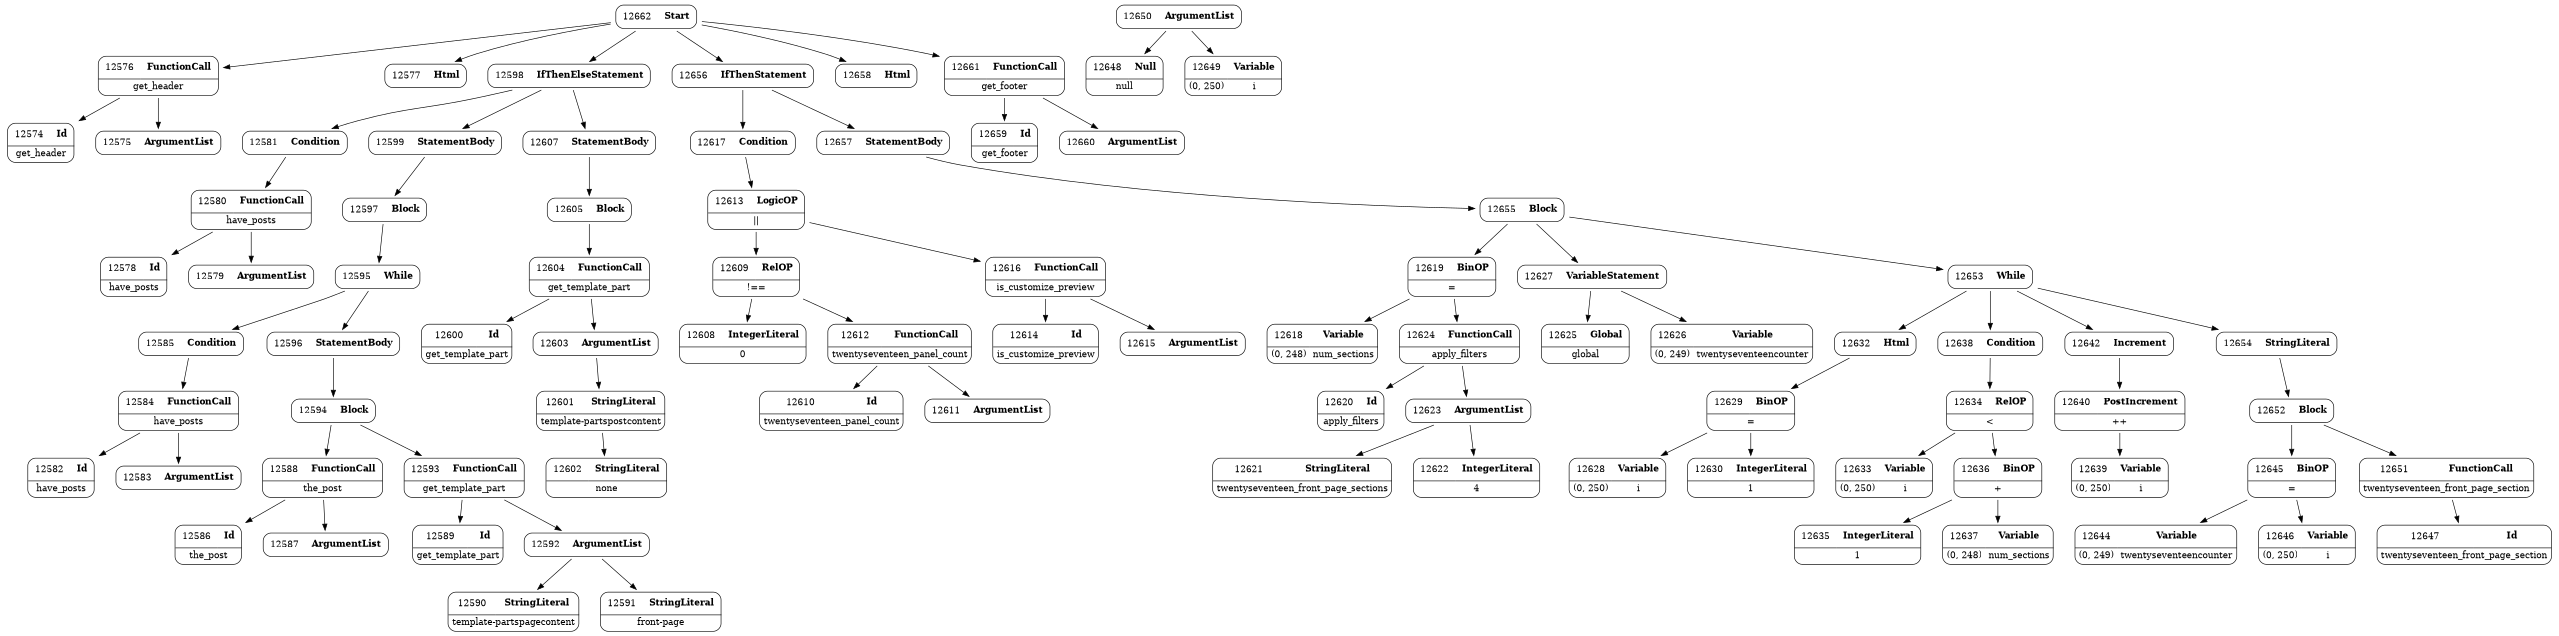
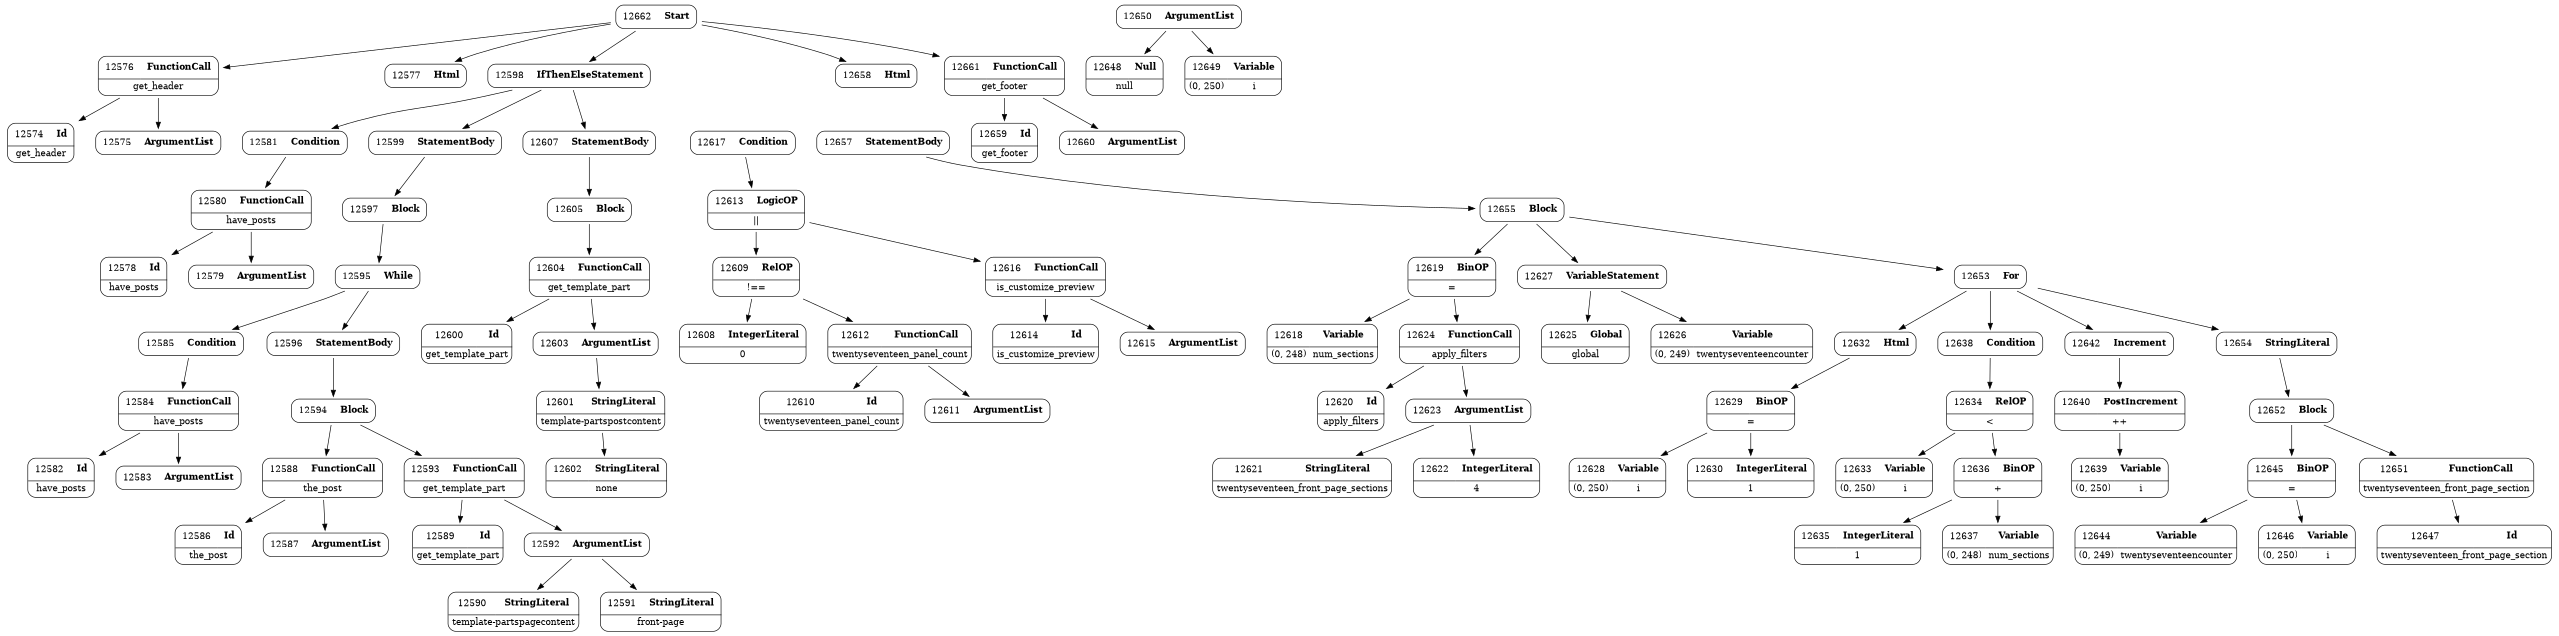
(743, 76) -> none
(2011, 276) -> (2011, 276)
